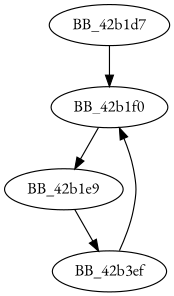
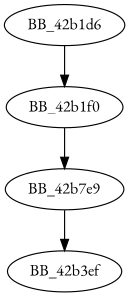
(109, 25) -> (65, 25)
(64, 189) -> (65, 189)
(136, 195) -> none
